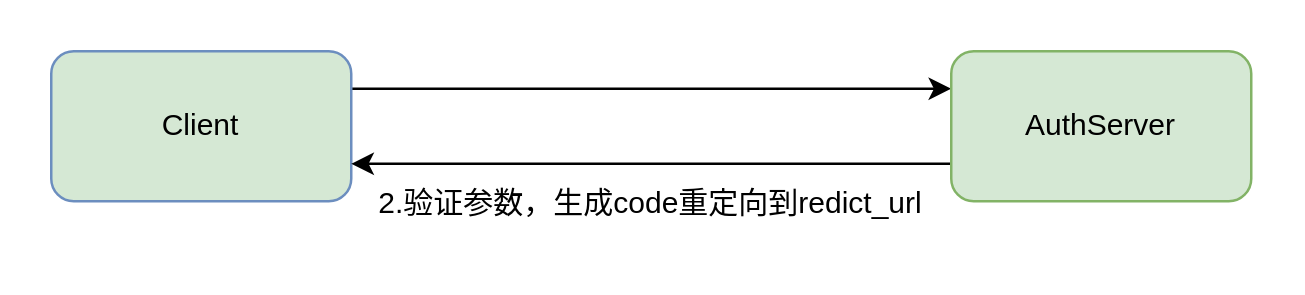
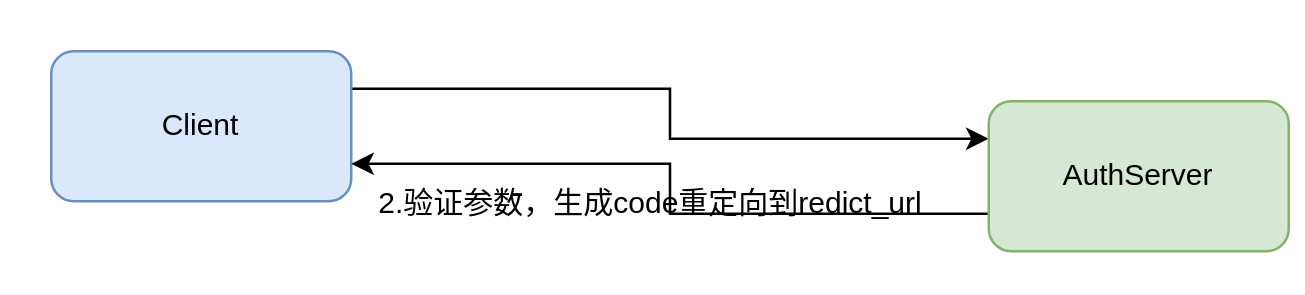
(201, 126) -> (201, 126)
(1101, 126) -> (1139, 176)
